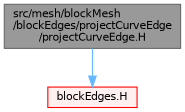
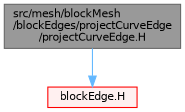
(92, 97) -> (92, 97)
